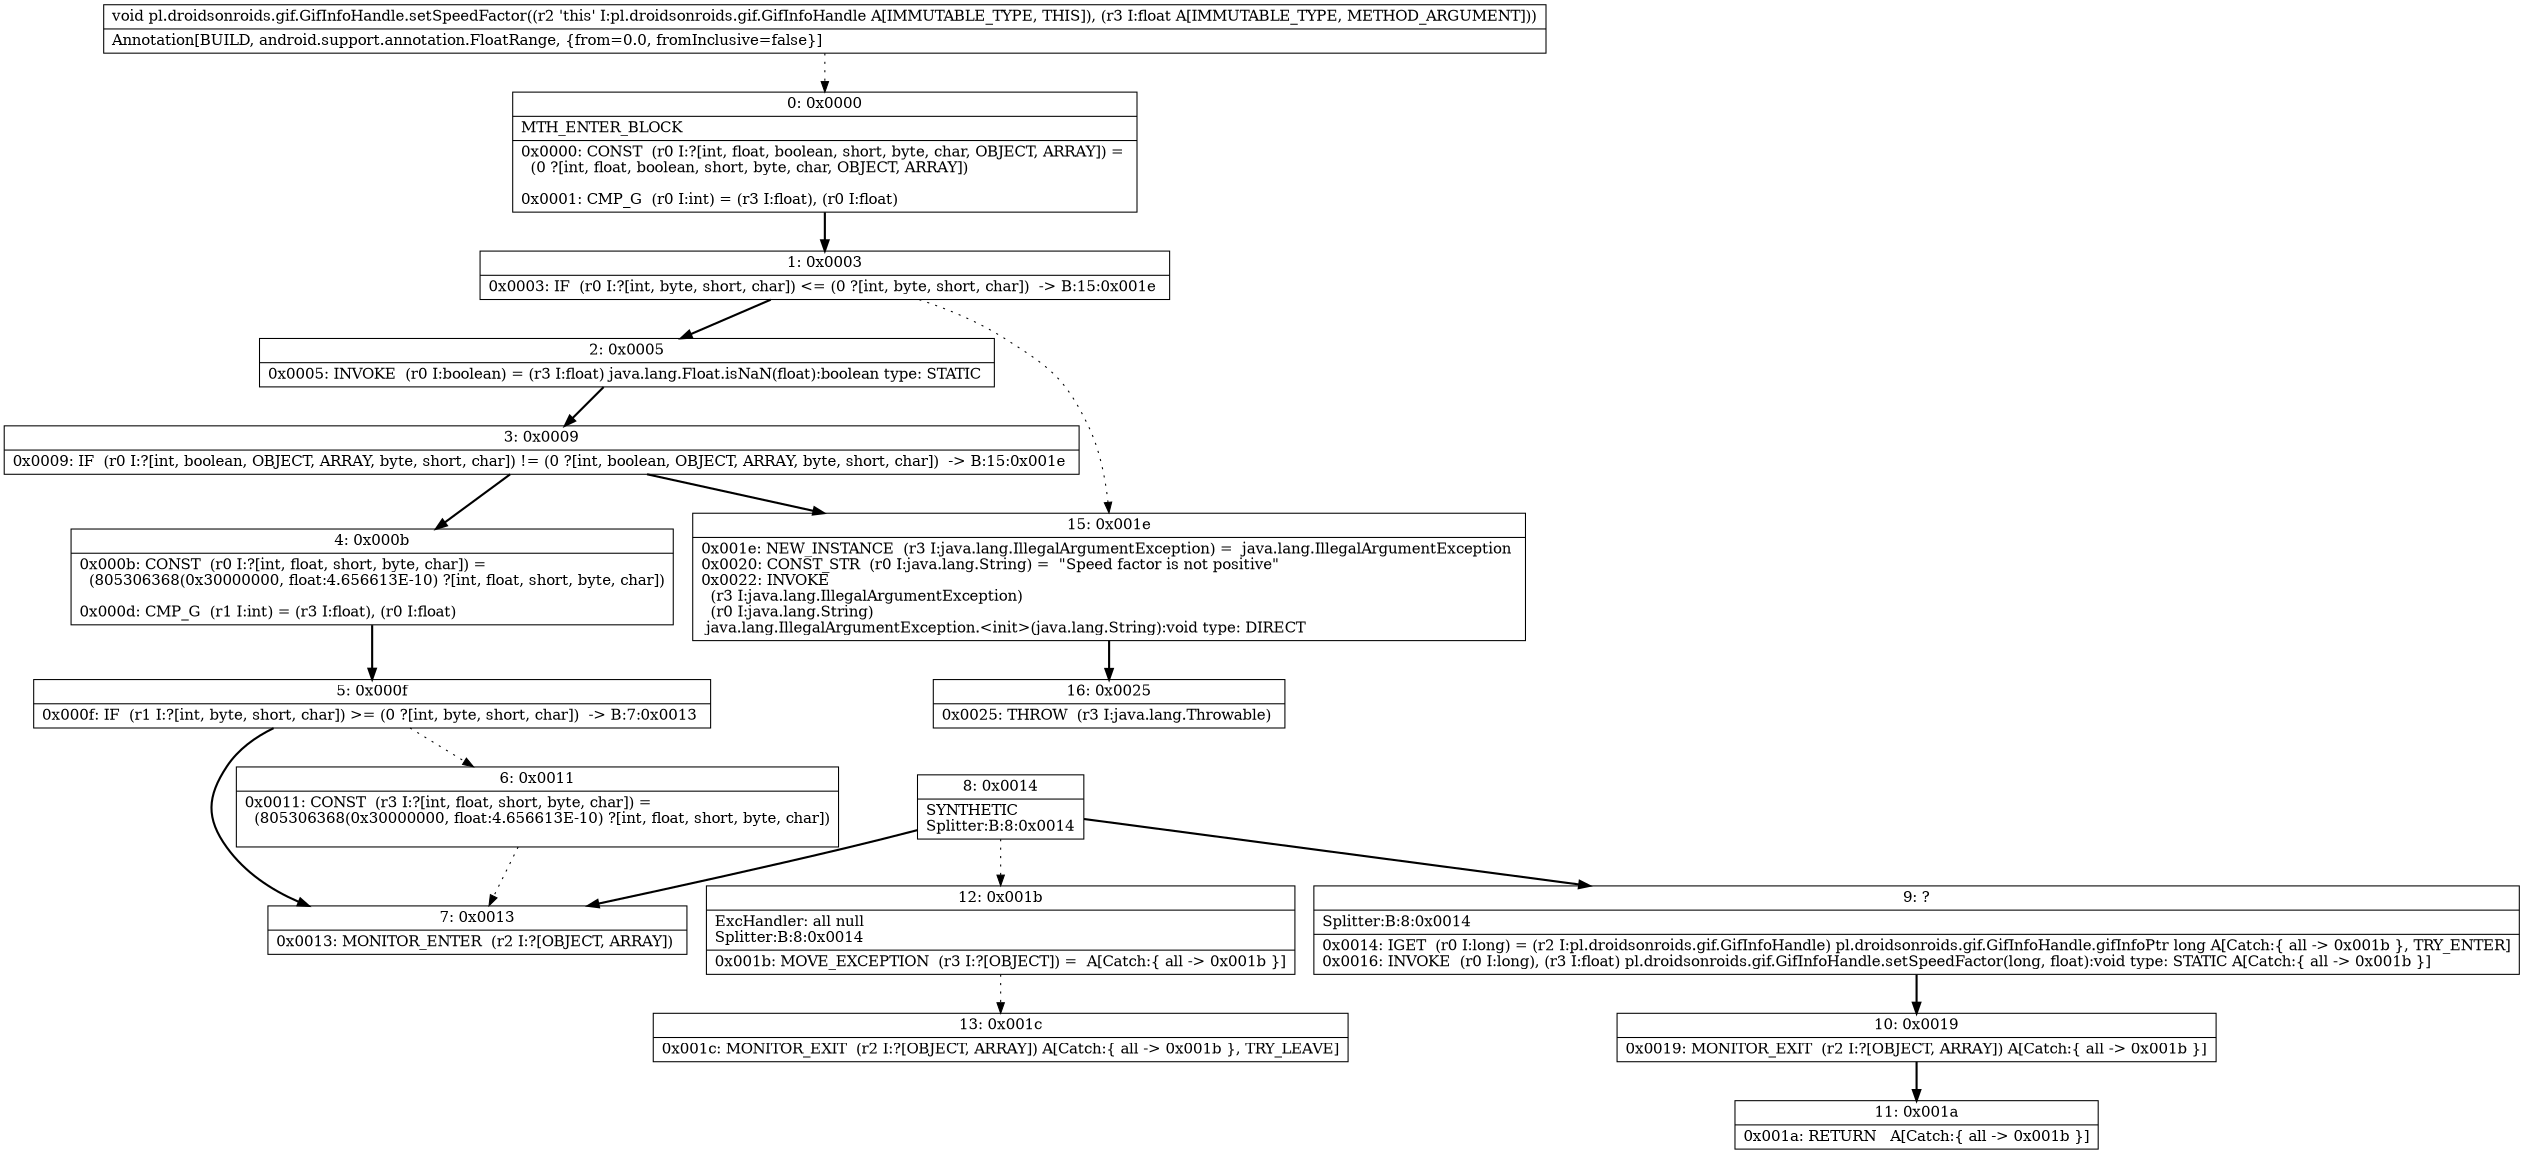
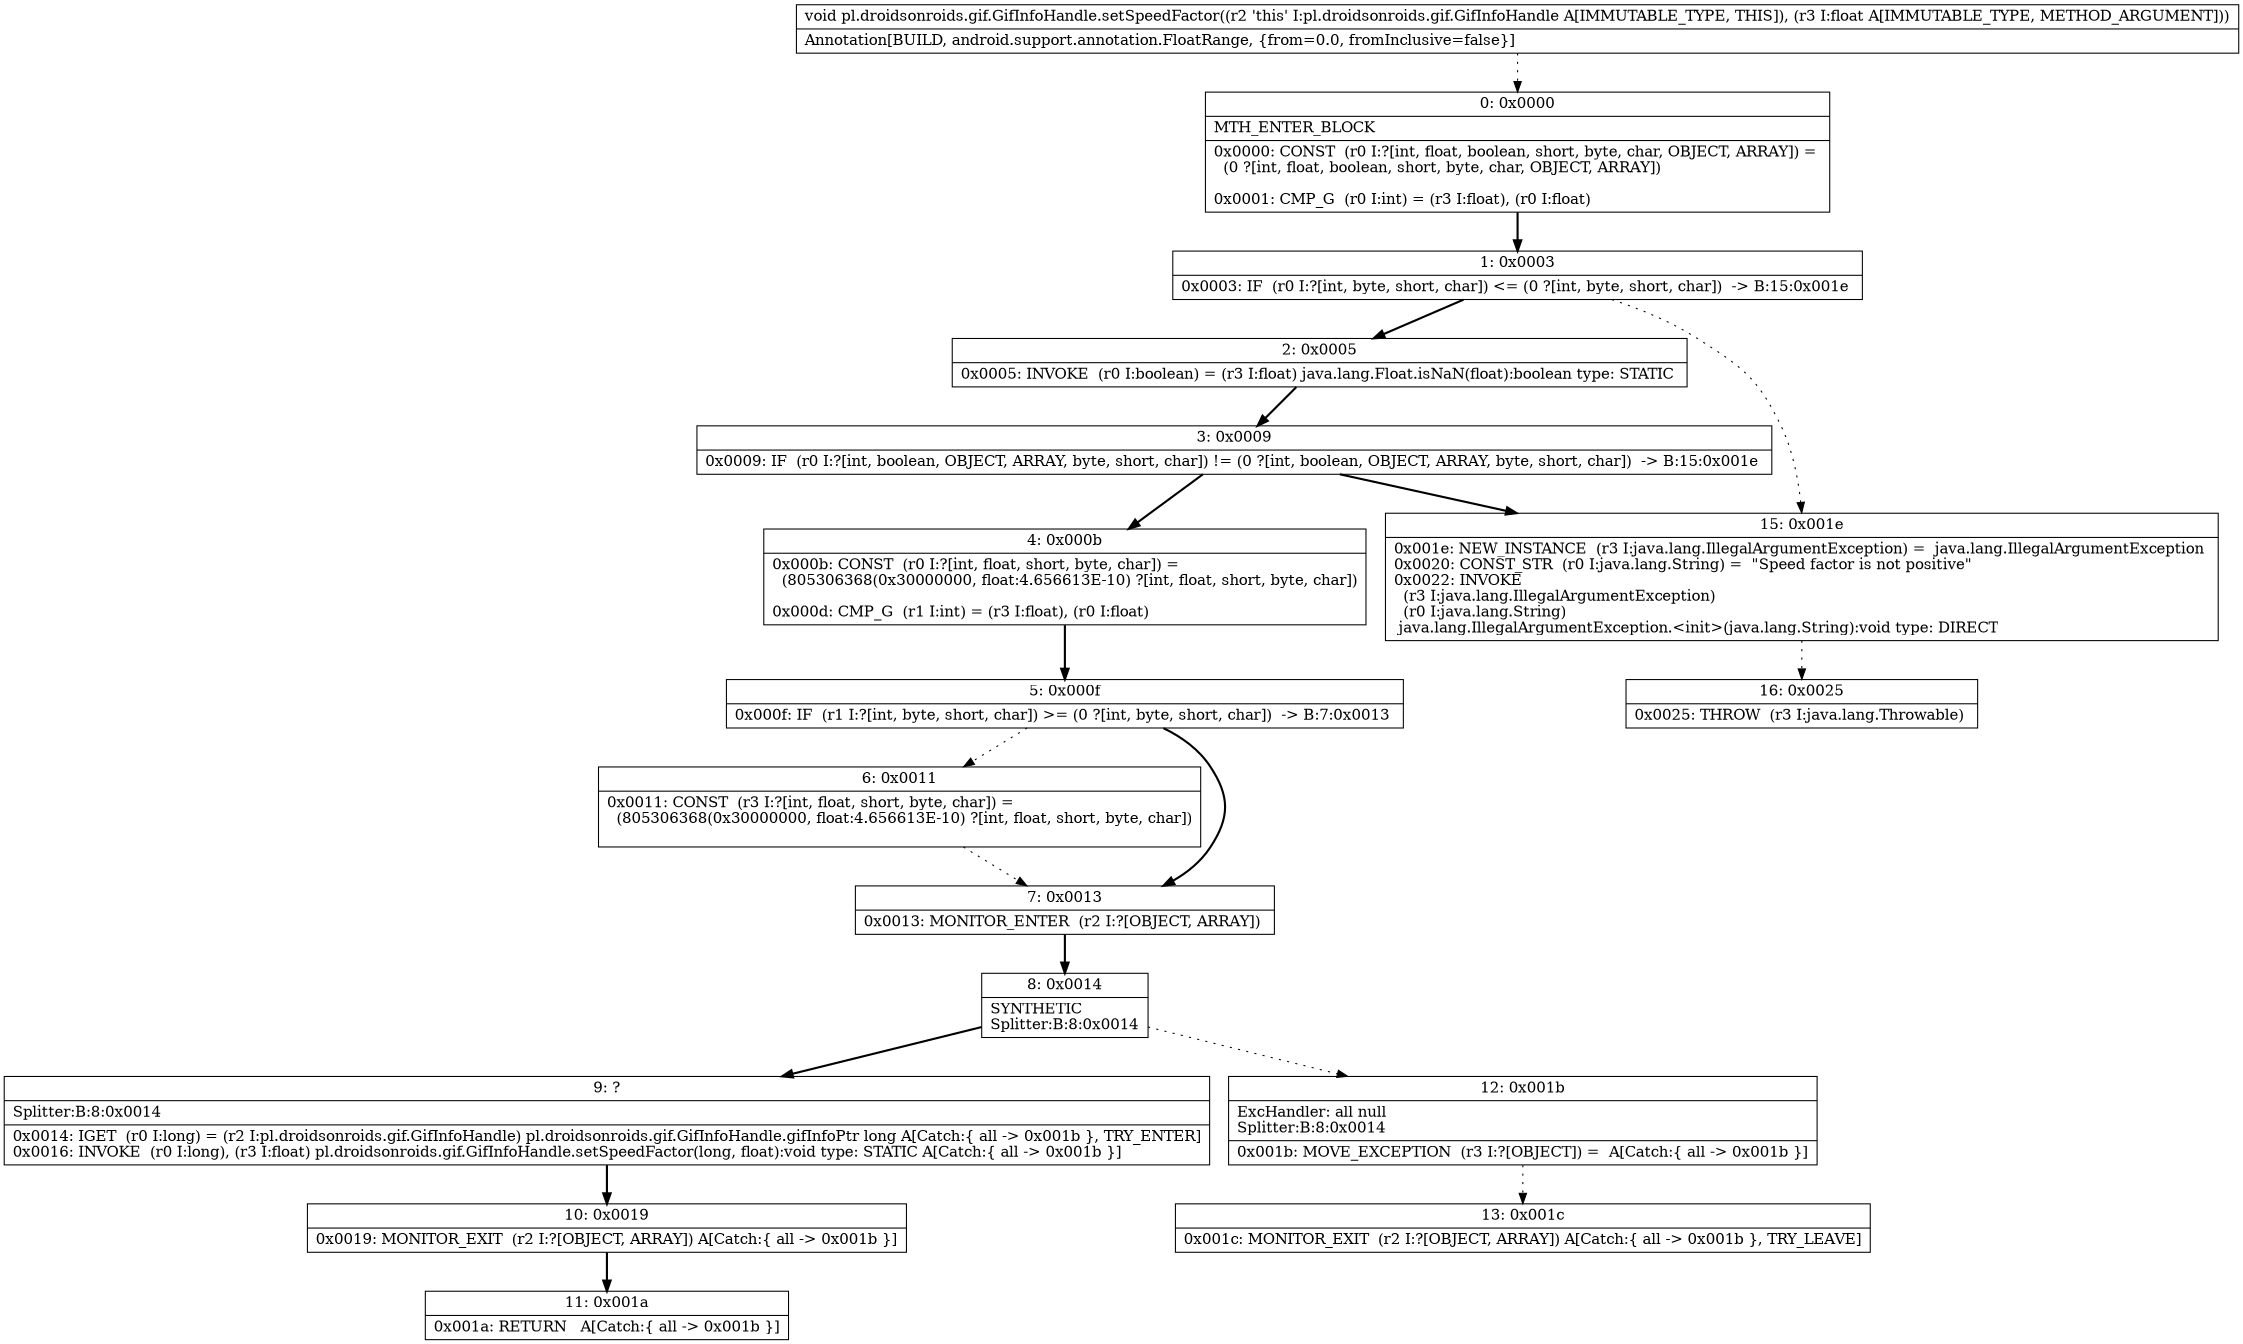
(1109, 655) -> (1802, 655)
(758, 868) -> (1065, 949)
